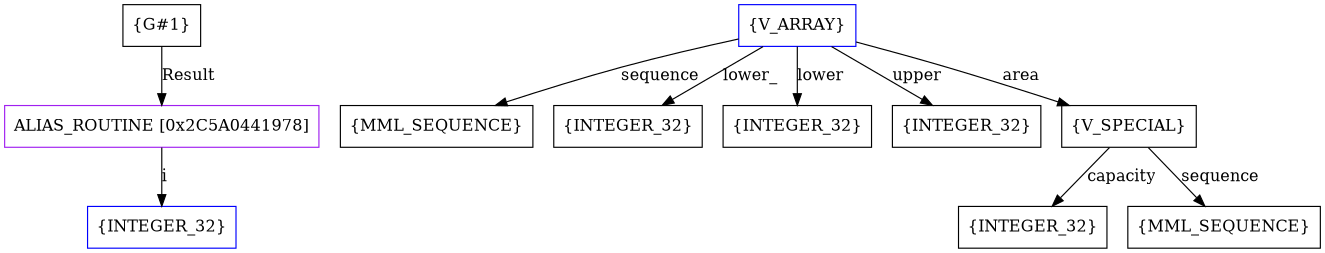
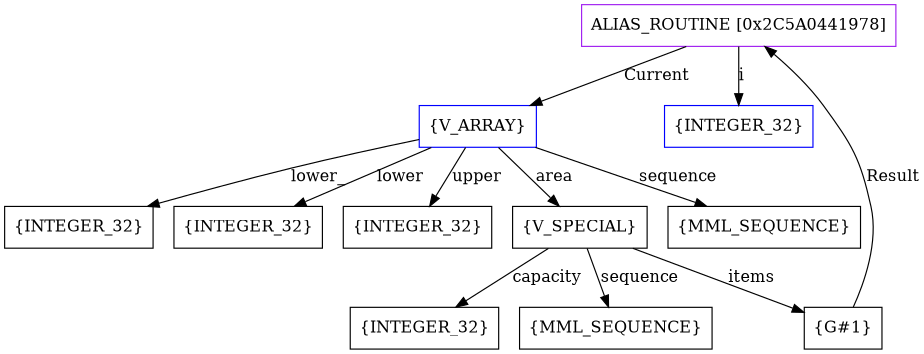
none -> (614, 74)
none -> (713, 278)
